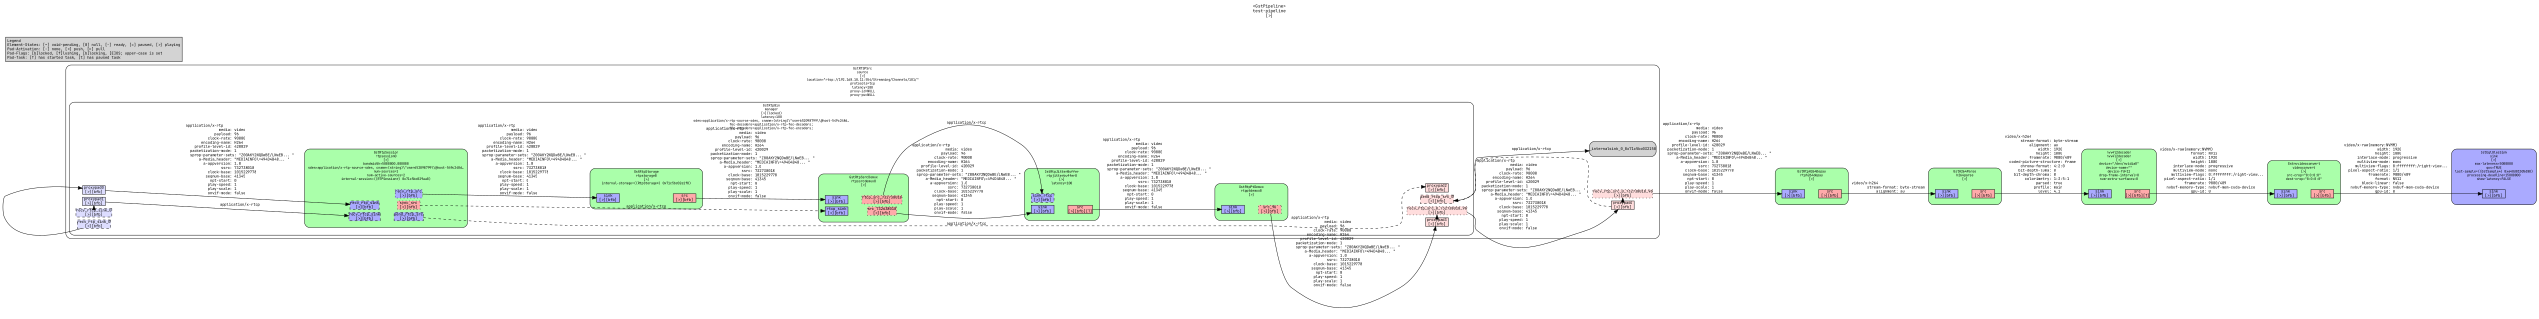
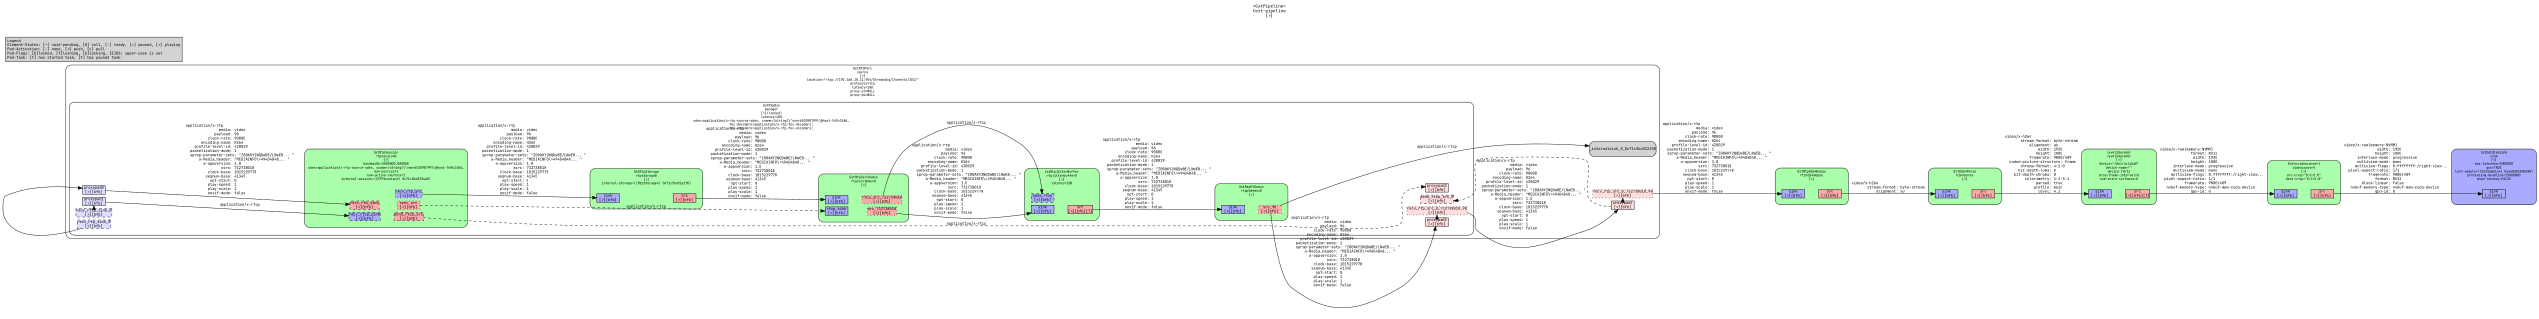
(1527, 154) -> (1429, 157)
(1043, 198) -> (1043, 198)
(365, 205) -> (365, 205)
(882, 211) -> (882, 211)
(409, 217) -> (409, 217)
